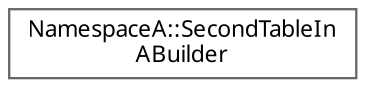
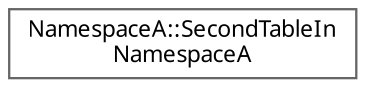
(183, 44) -> (183, 44)
